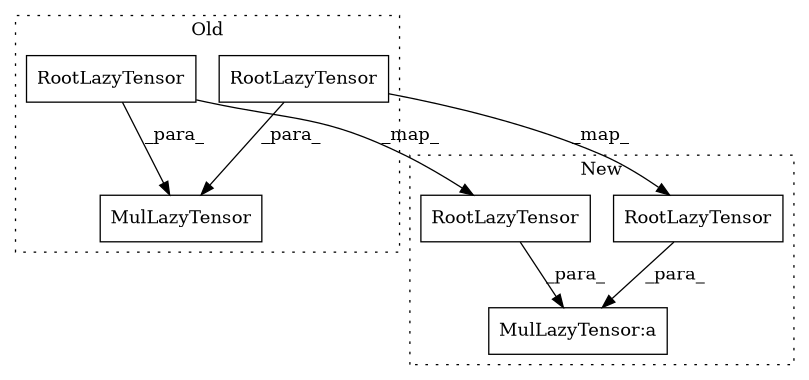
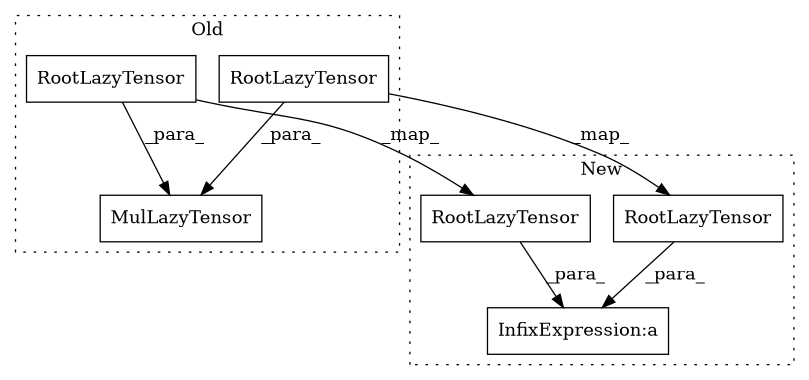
(578, 331) -> (578, 331)
